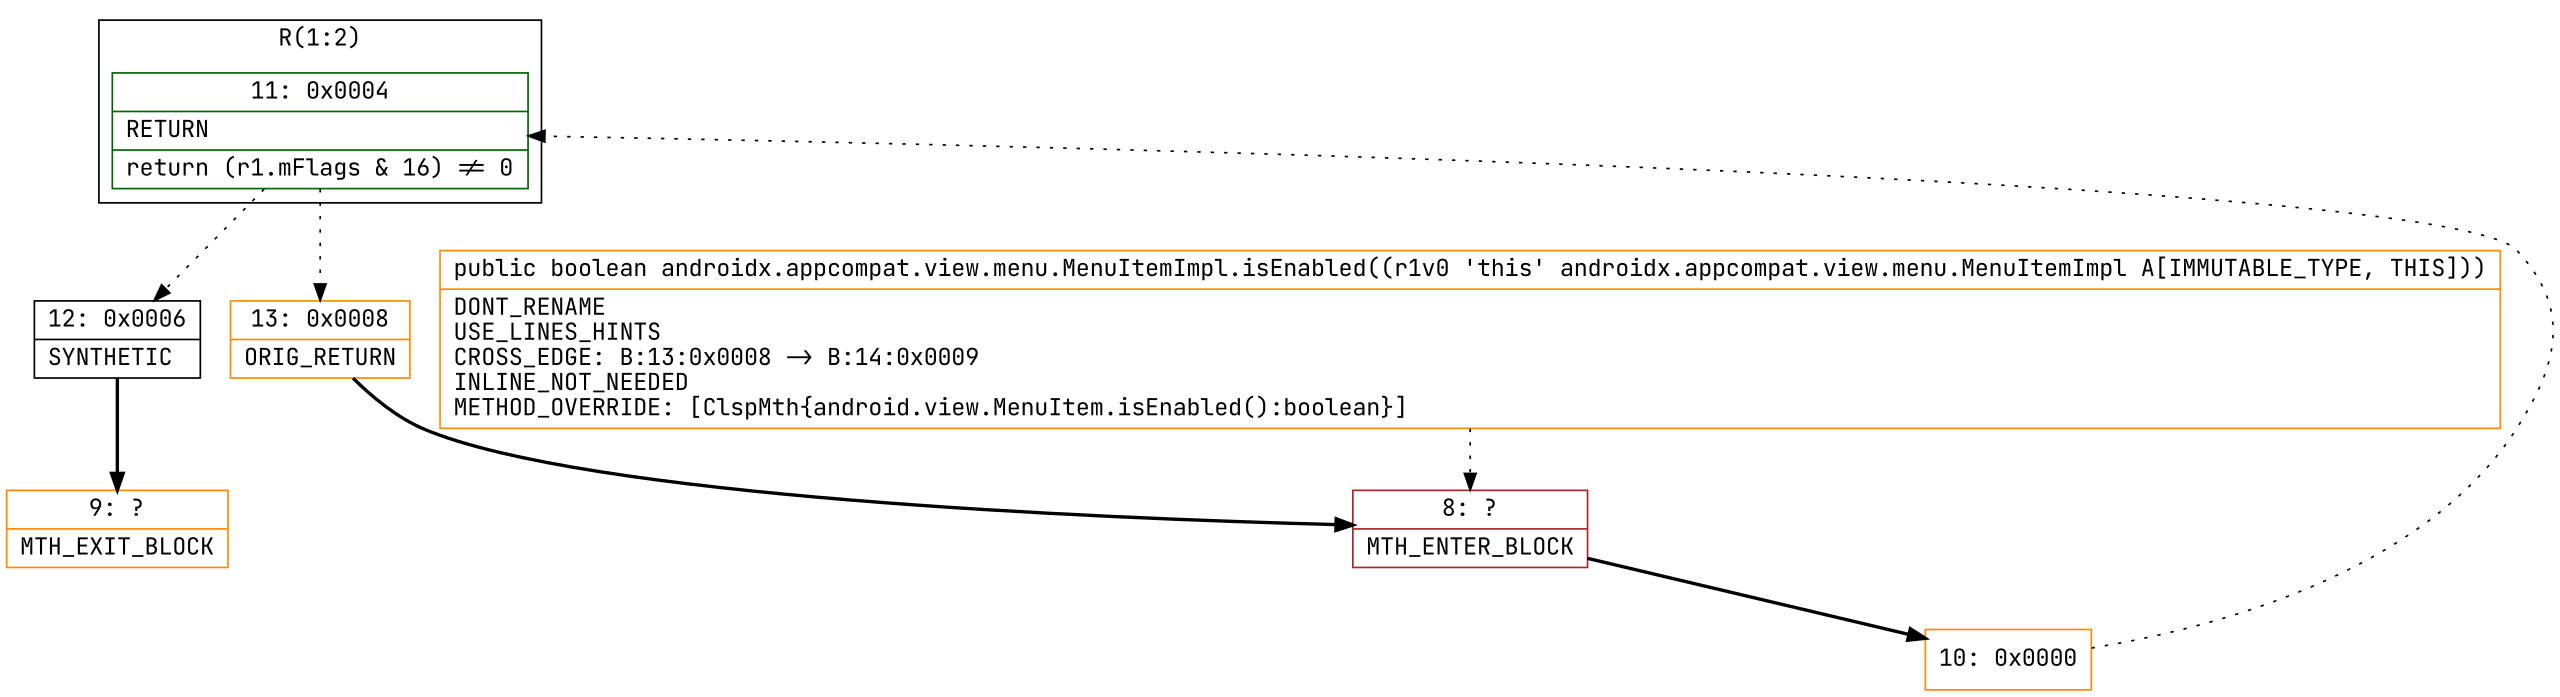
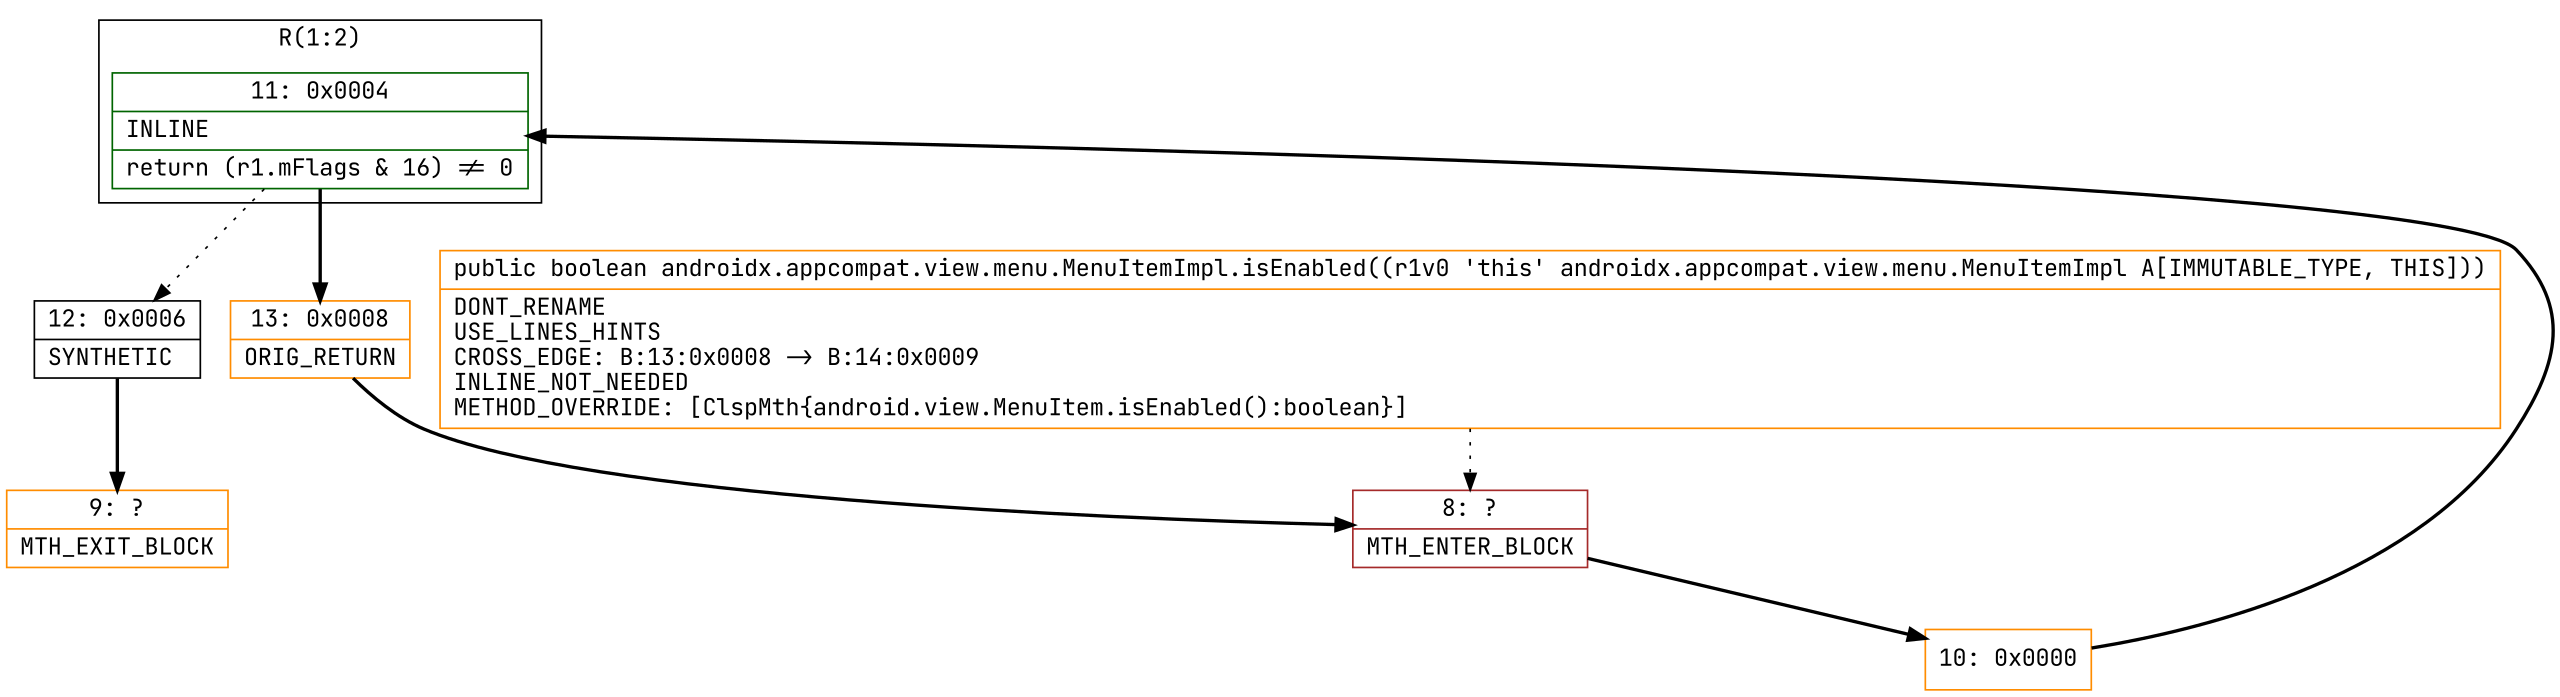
(168, 130) -> (168, 130)
(1878, 179) -> (1878, 179)
(320, 236) -> (320, 236)
